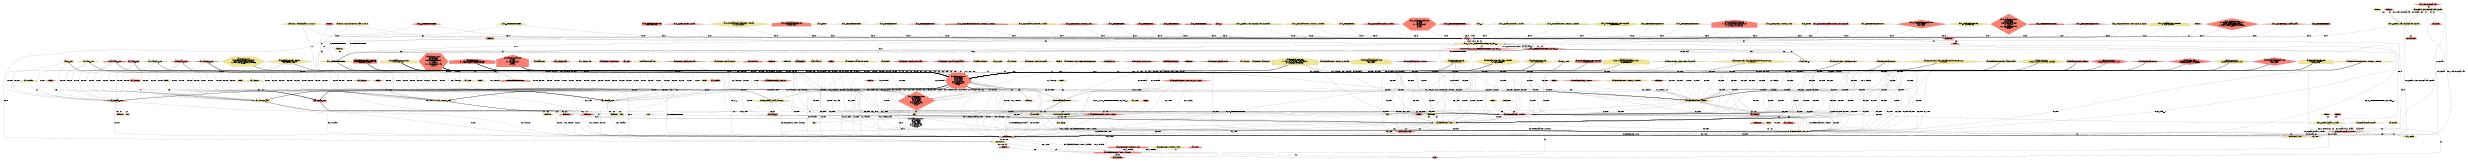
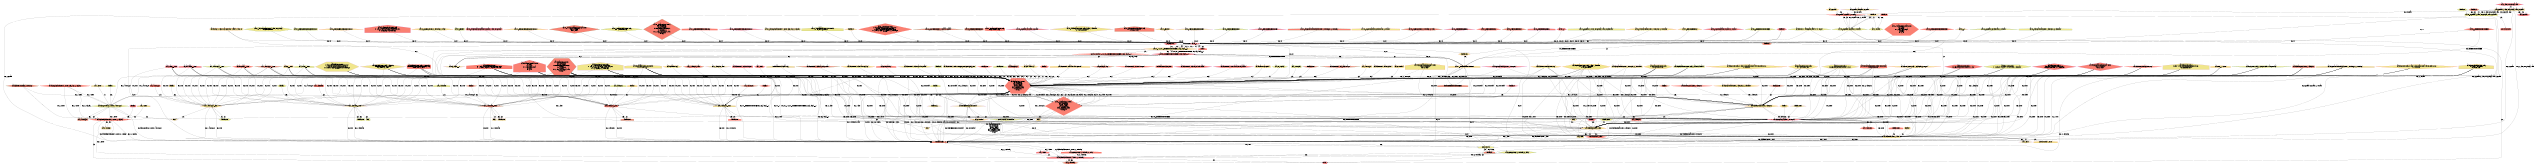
(1990, 119) -> (1819, 118)
